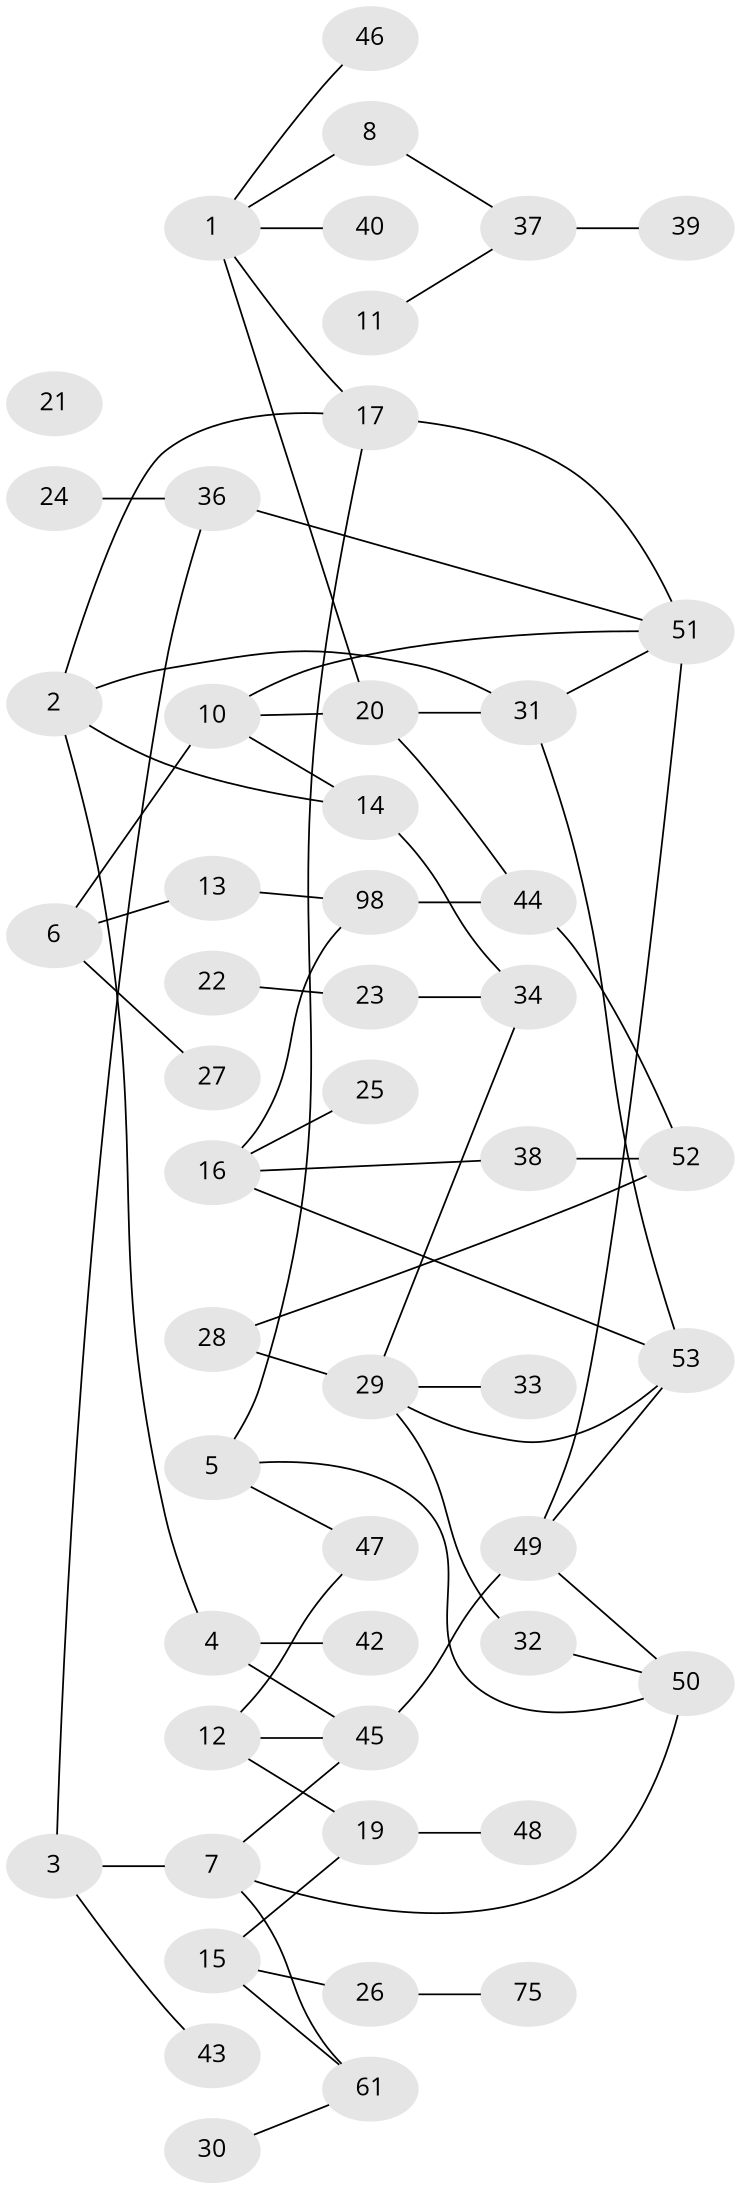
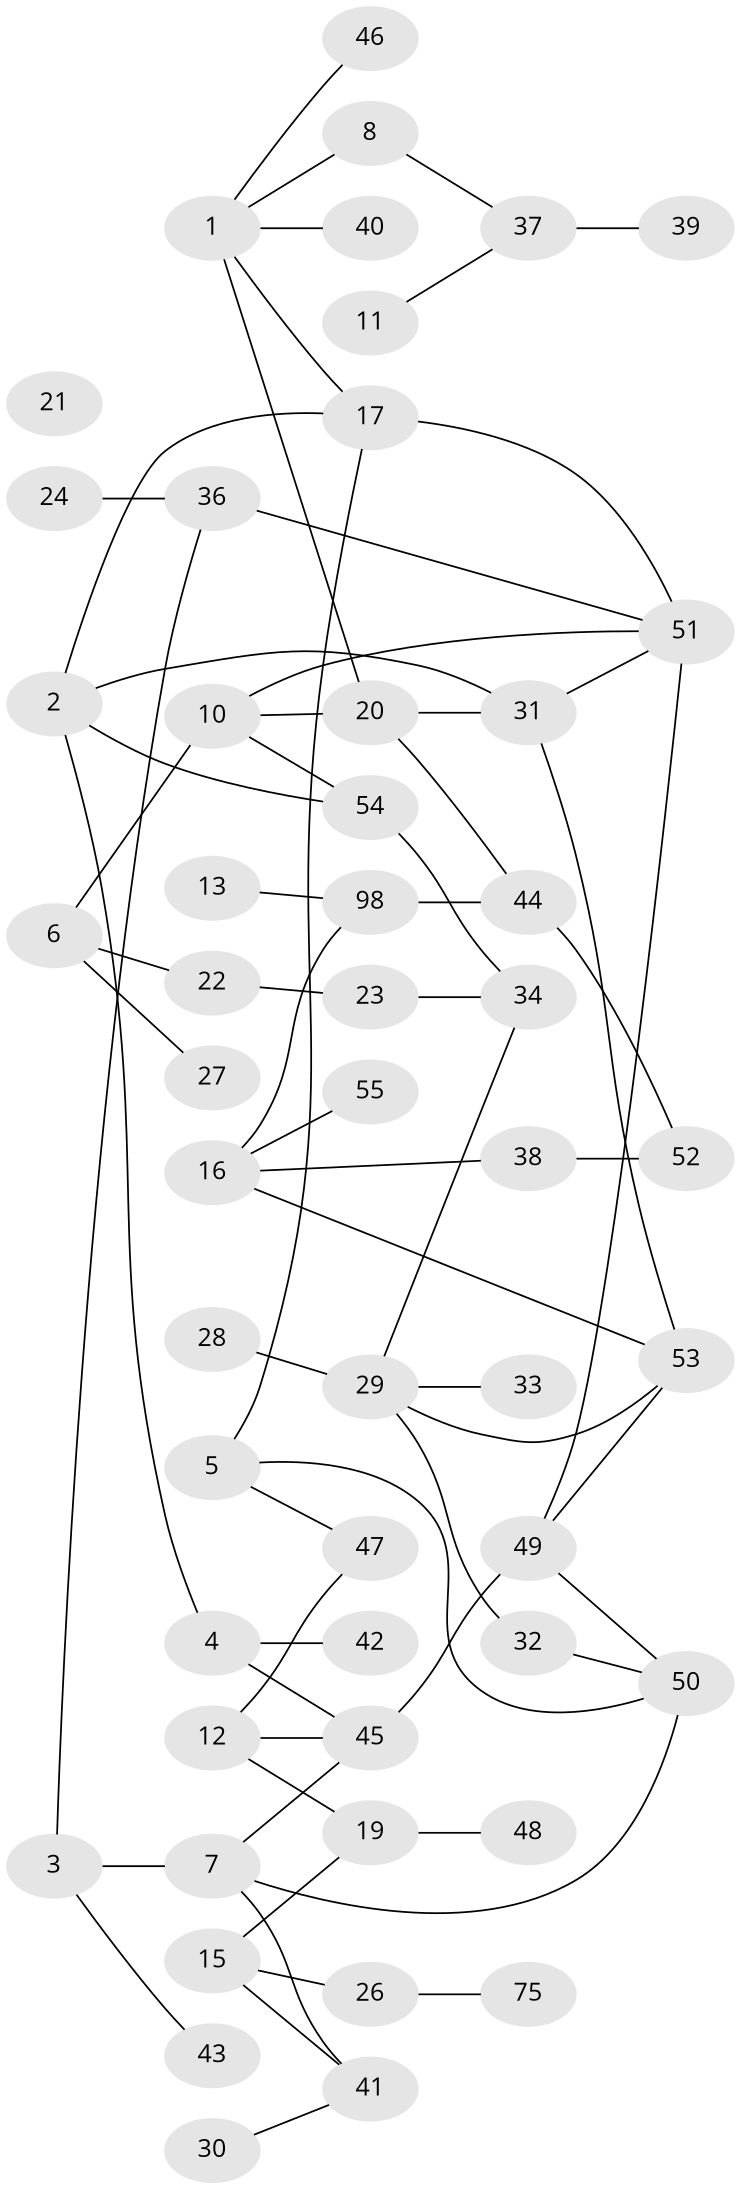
(370, 808) -> (370, 808)
(141, 910) -> (134, 960)
(370, 1092) -> (370, 1092)
(452, 1254) -> none
(370, 2089) -> (370, 2089)
